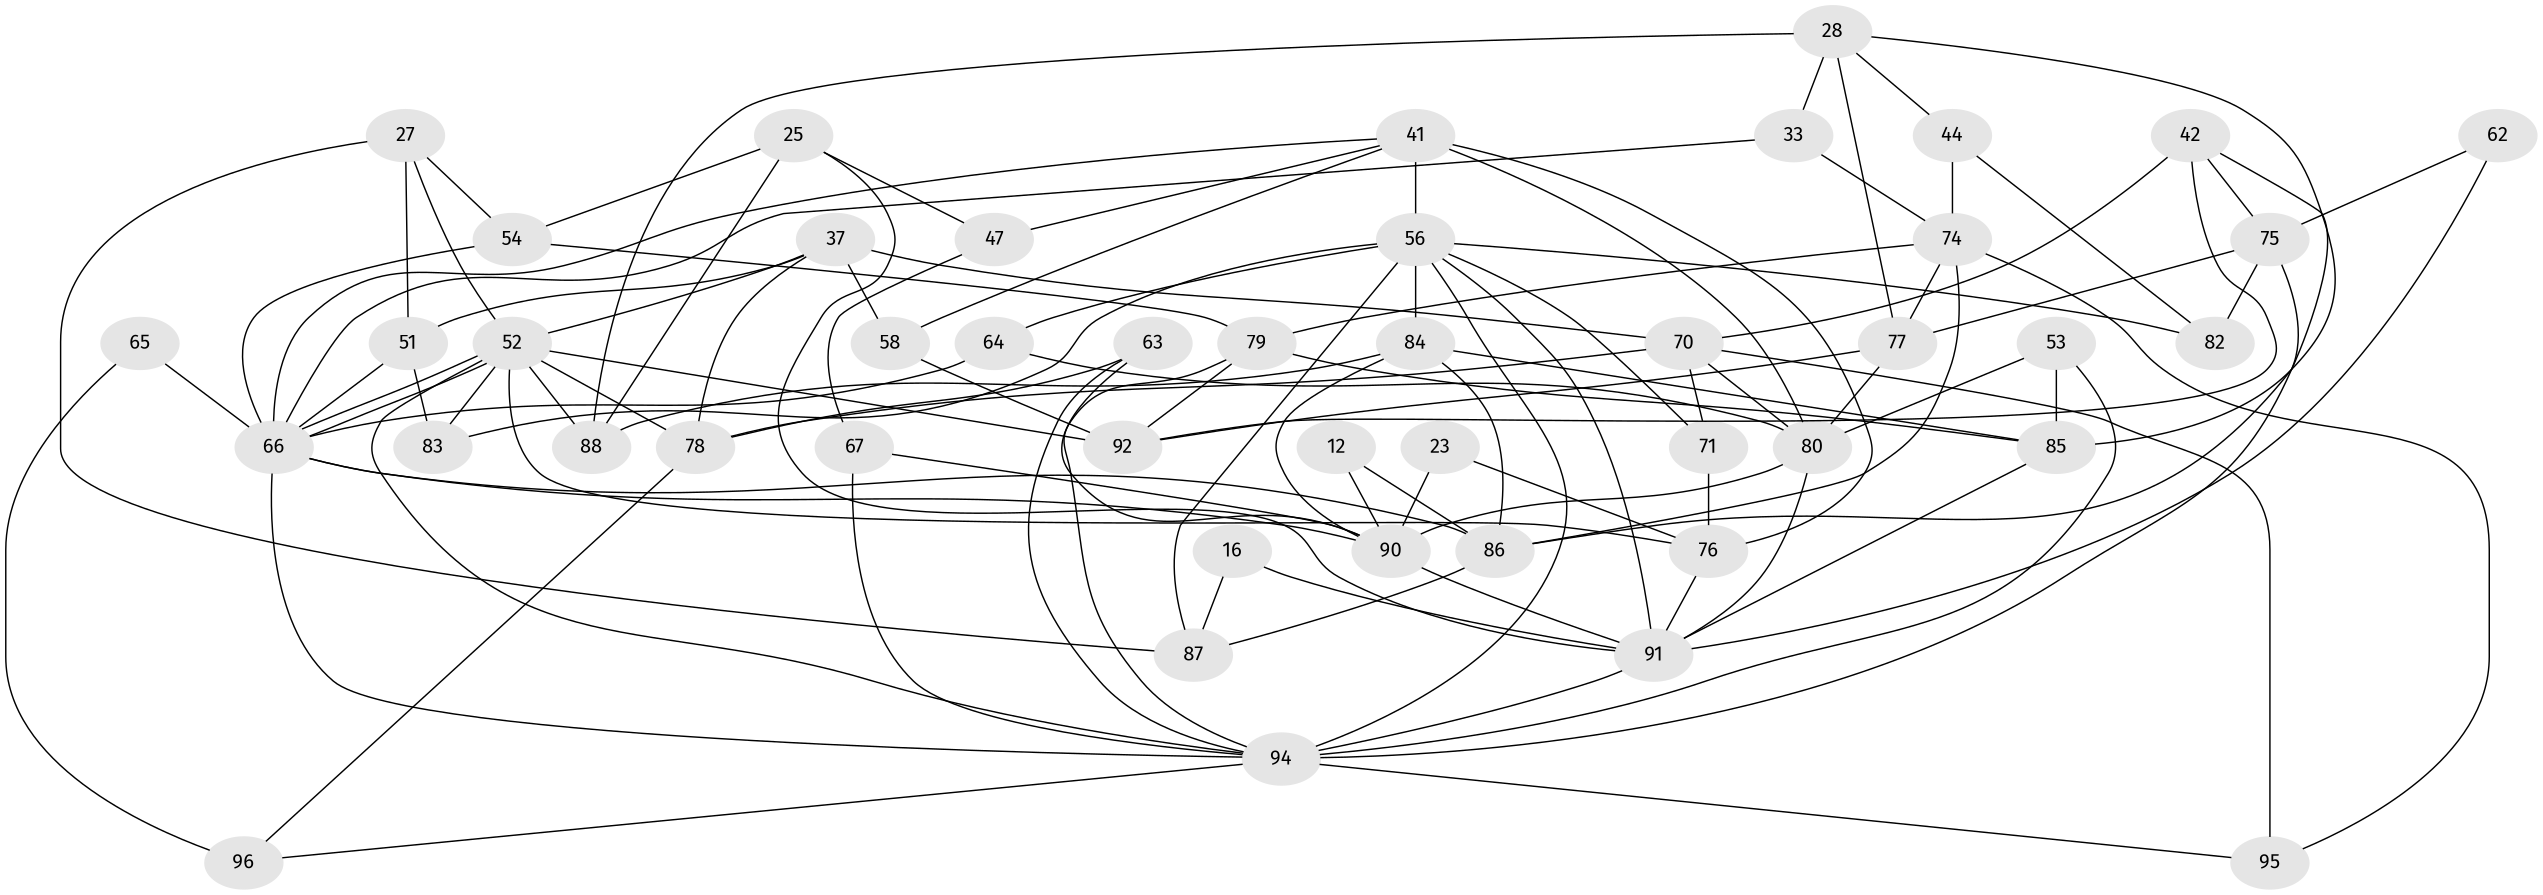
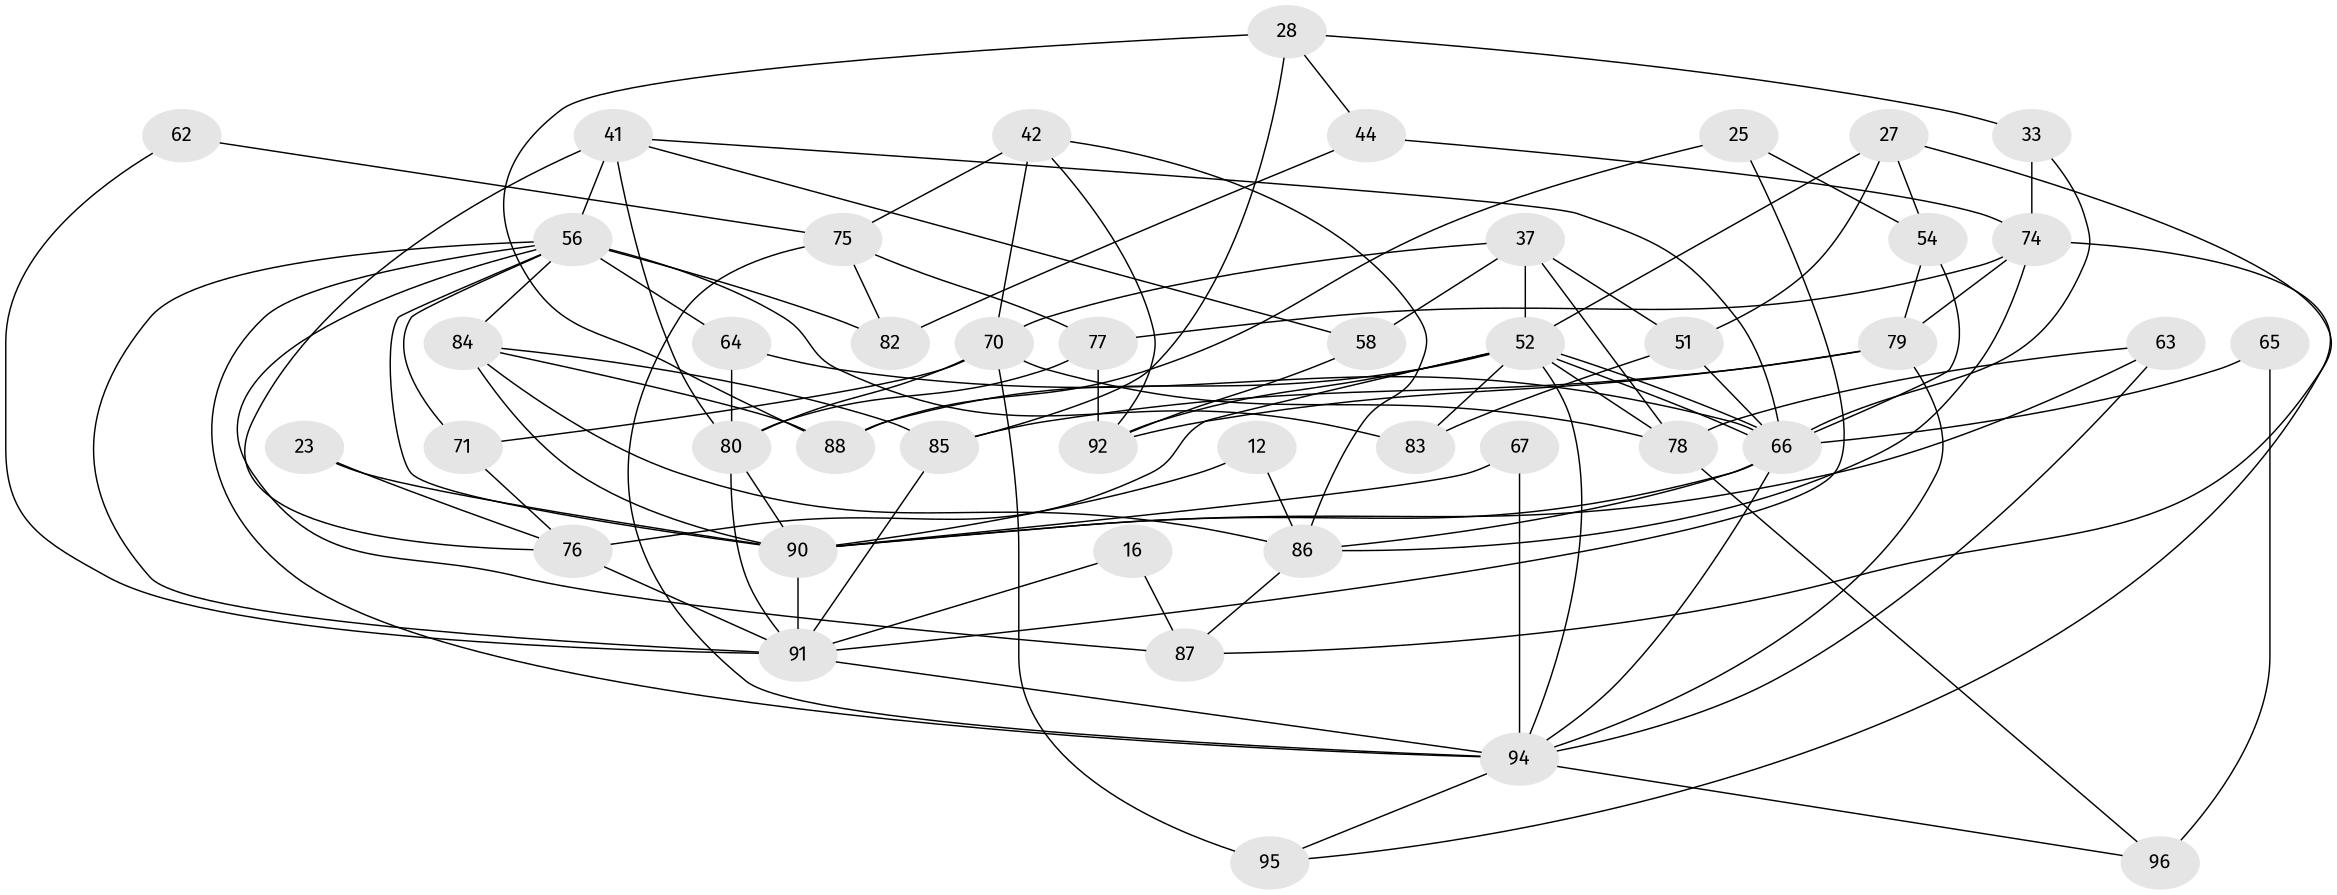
(1867, 194) -> none
(994, 240) -> none
(2056, 343) -> none
none -> (414, 475)
